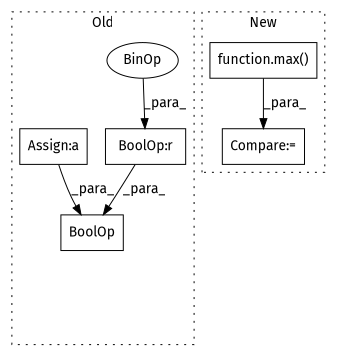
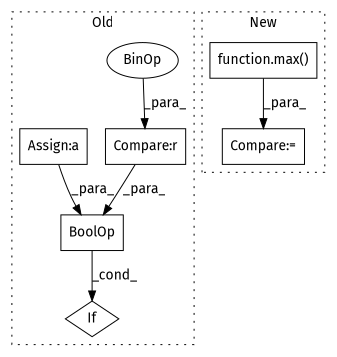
(146, 147) -> (146, 147)
none -> (92, 319)
